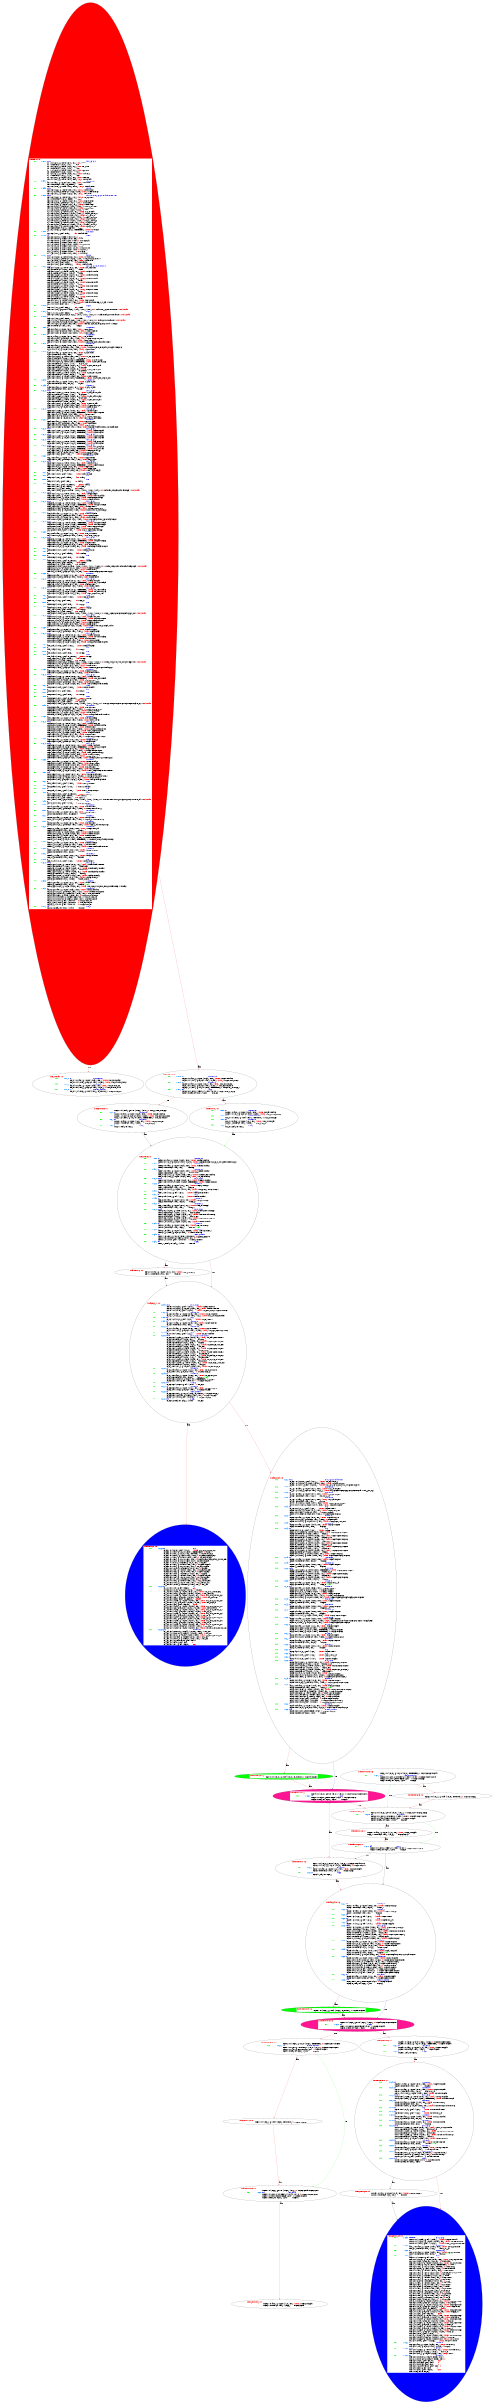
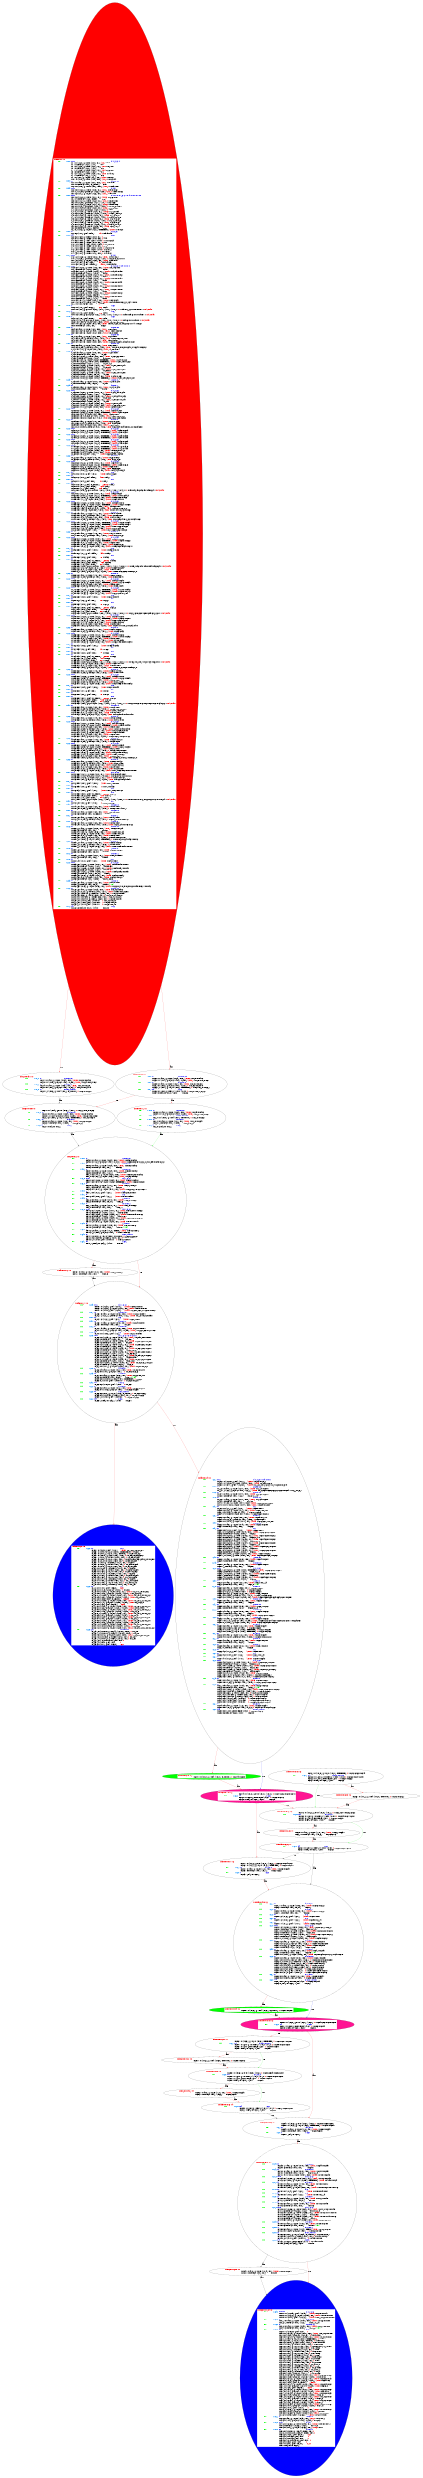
none -> (59, 1099)
none -> (256, 2108)
